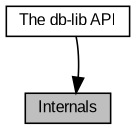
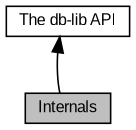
(78, 57) -> (57, 73)
